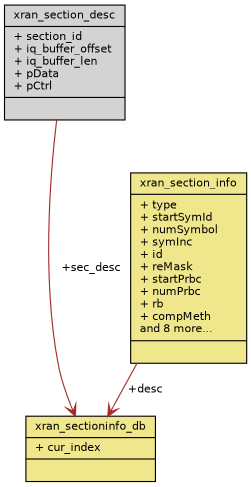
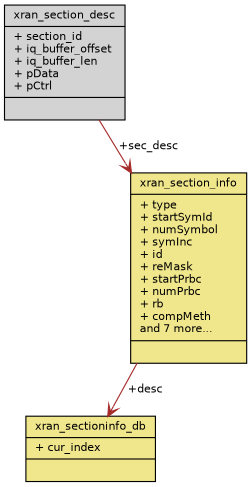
(49, 264) -> (112, 142)
(176, 329) -> (176, 329)
